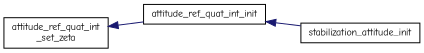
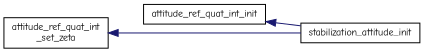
(131, 24) -> (210, 33)
